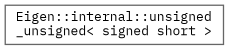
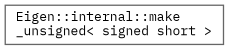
(114, 25) -> (114, 25)
